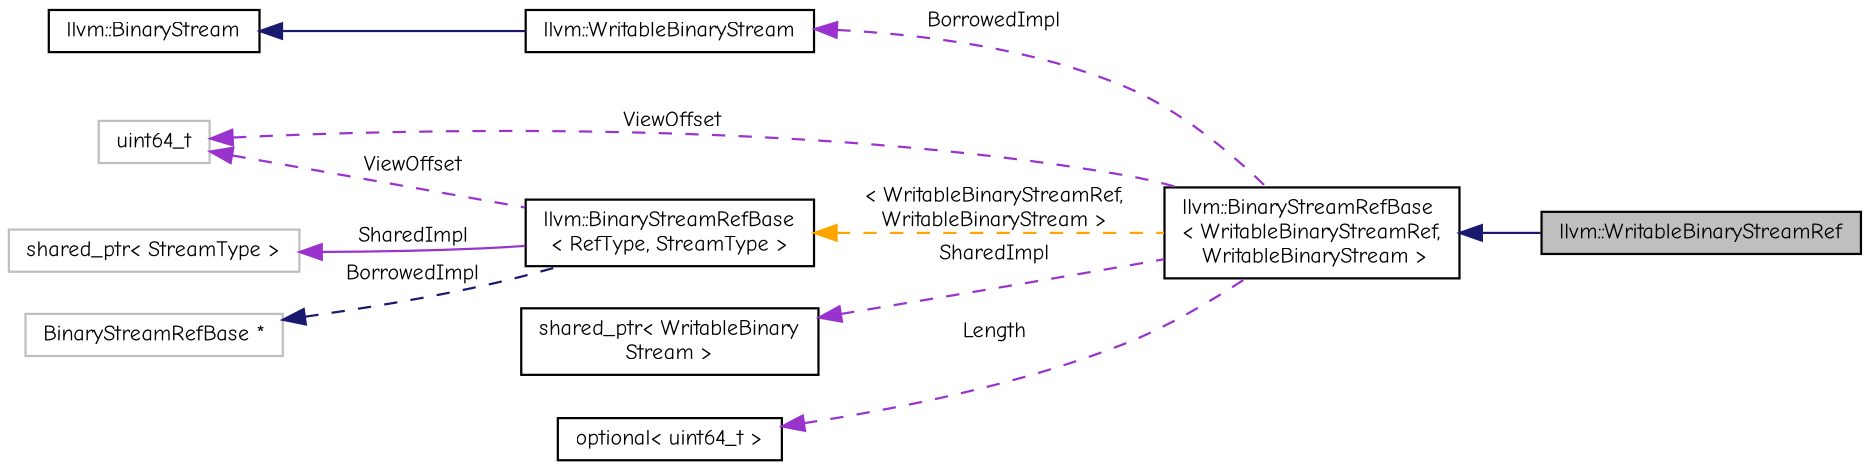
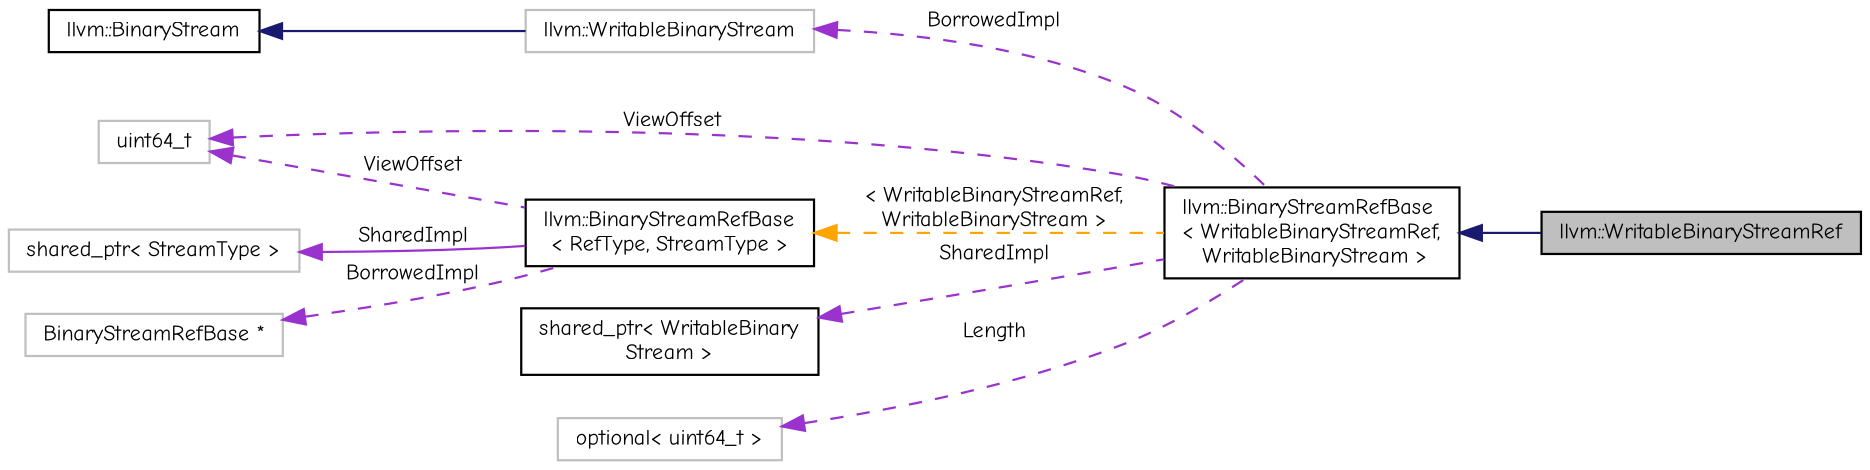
(670, 31) -> (670, 31)
(433, 296) -> (433, 296)
(670, 439) -> (670, 439)
